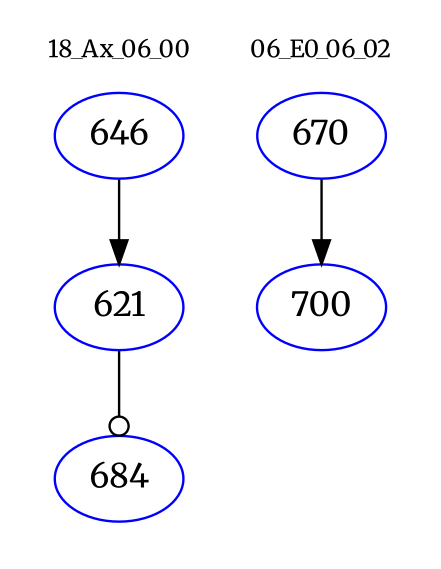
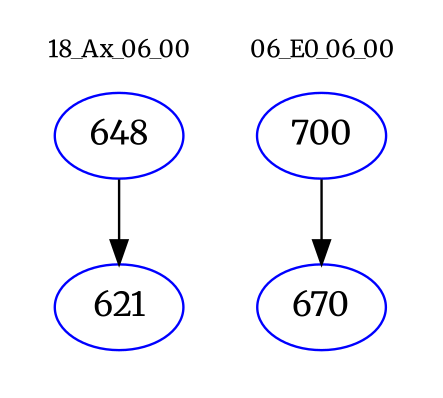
(322, 51) -> (323, 51)
(119, 136) -> (119, 136)
(322, 210) -> (322, 210)
(119, 479) -> none
